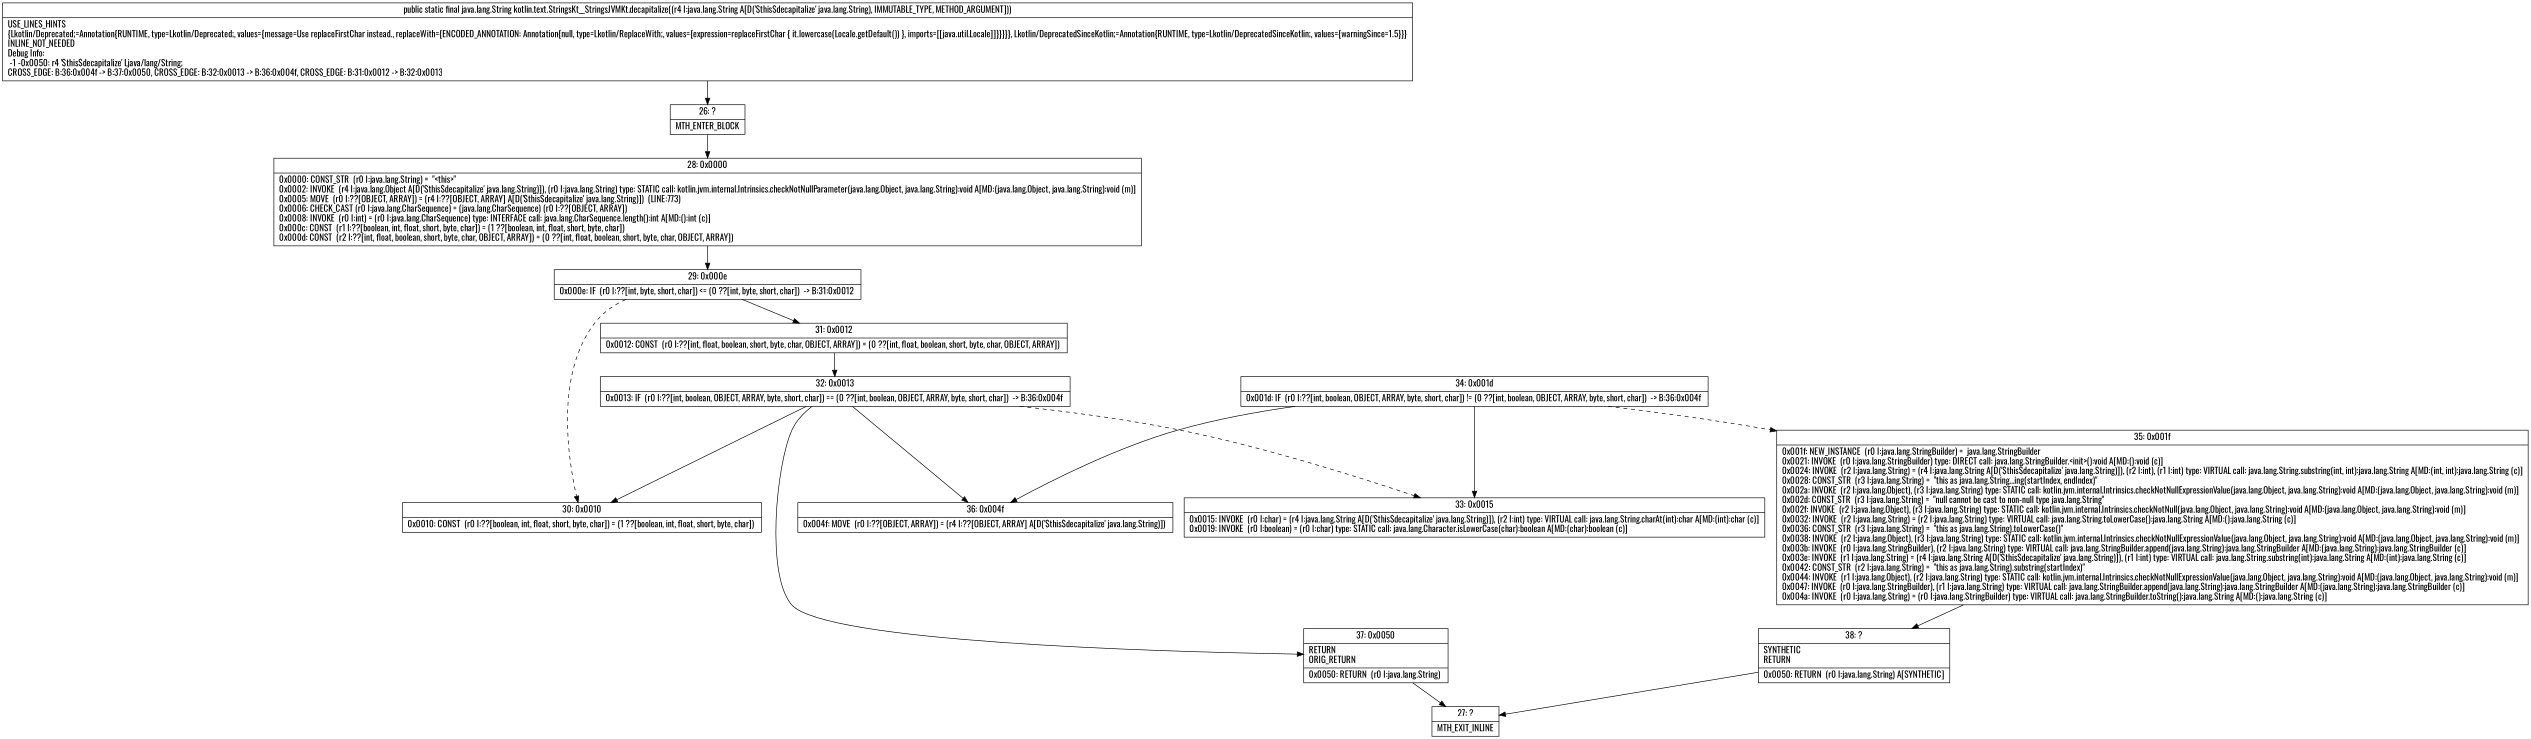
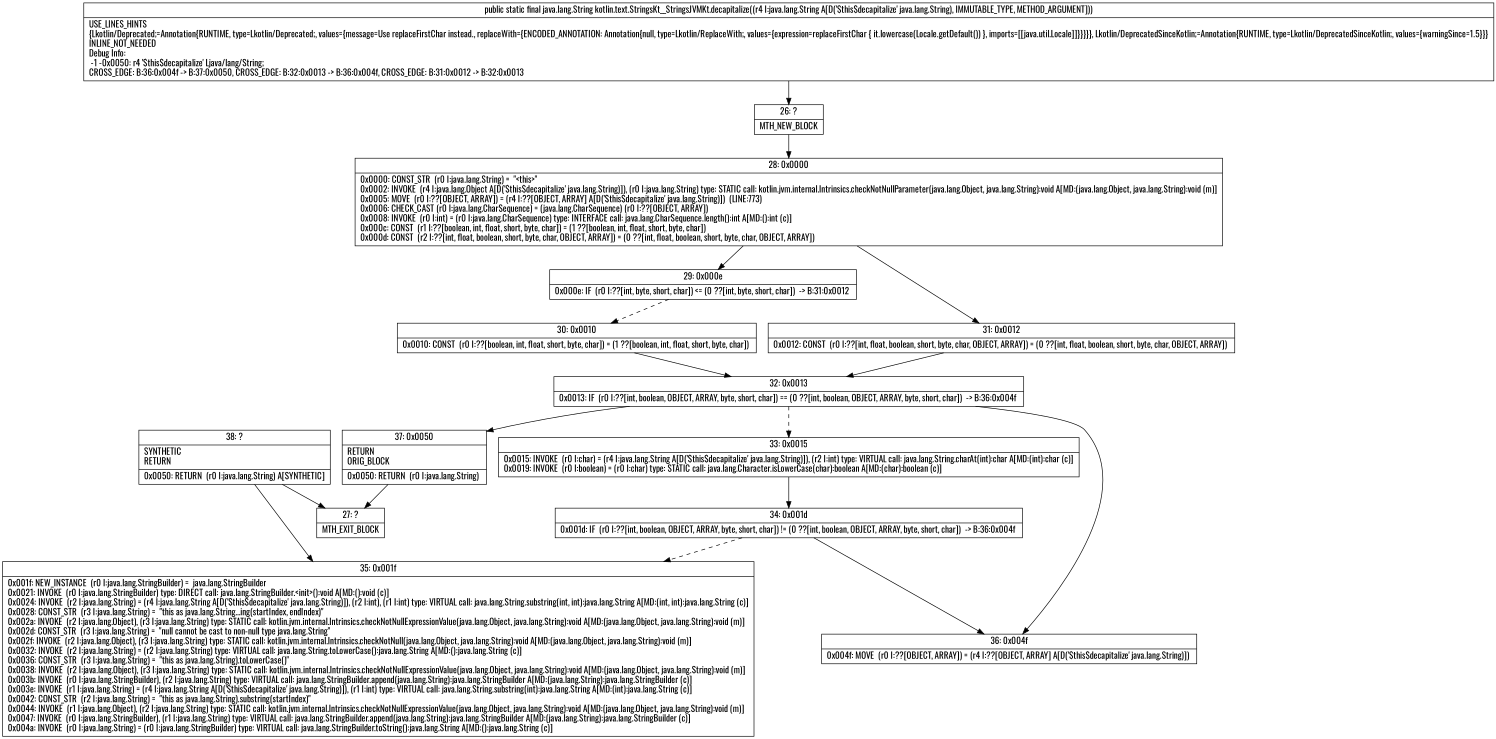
(708, 127) -> (789, 127)
(768, 310) -> (915, 283)
(1474, 449) -> (789, 489)
(712, 453) -> (680, 364)
(1941, 615) -> (282, 520)
(1332, 660) -> (369, 462)
(1465, 729) -> (351, 530)
